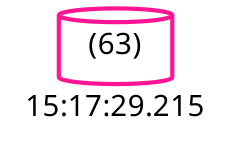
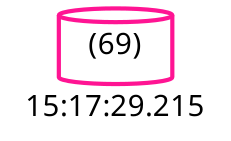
(116, 46) -> (116, 46)
